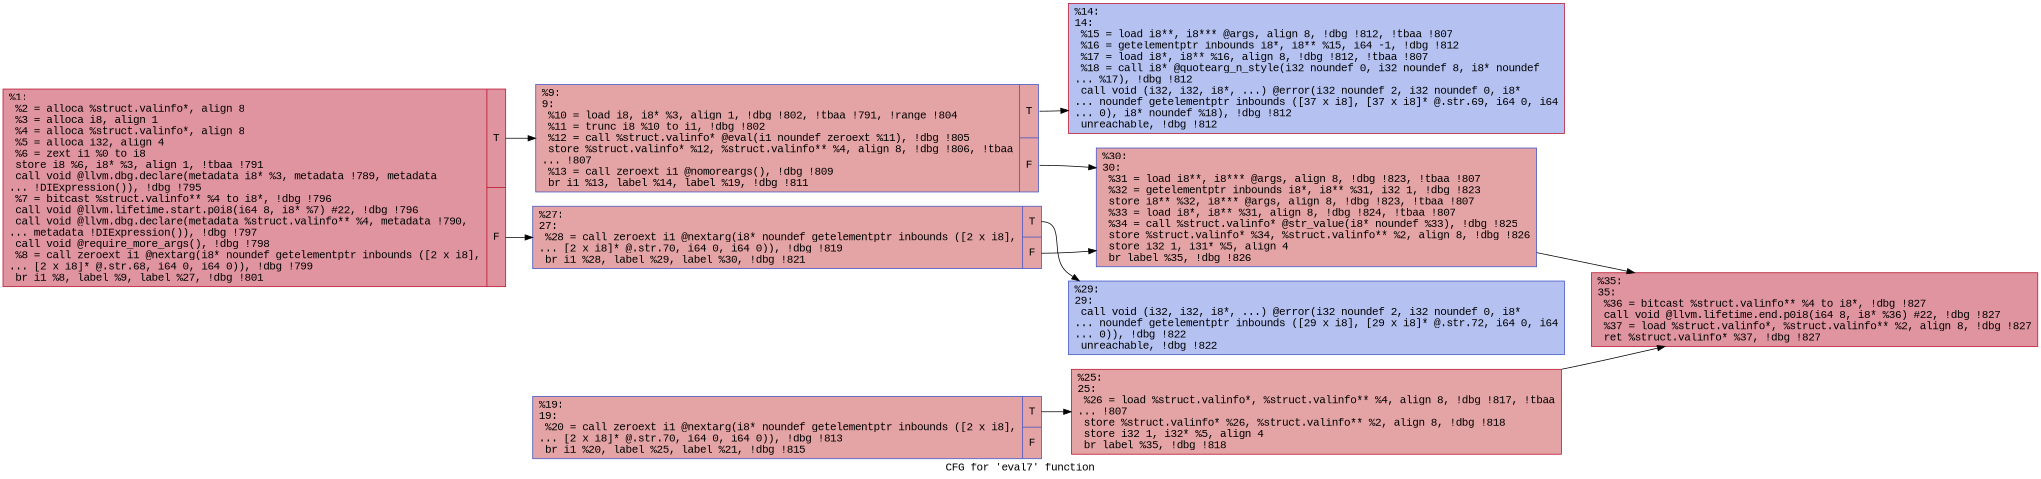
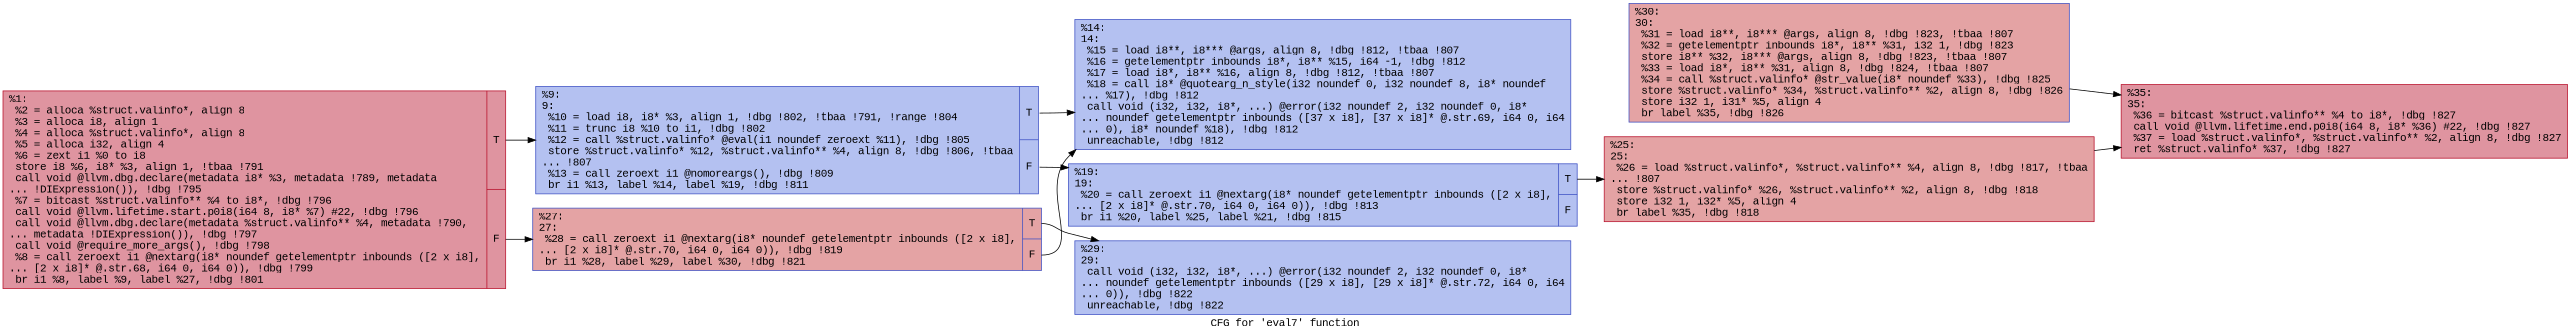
(1316, 68) -> (1323, 85)
(787, 138) -> (787, 140)
(1064, 166) -> (1050, 167)
(1065, 253) -> (1059, 209)
(787, 428) -> (1323, 195)
